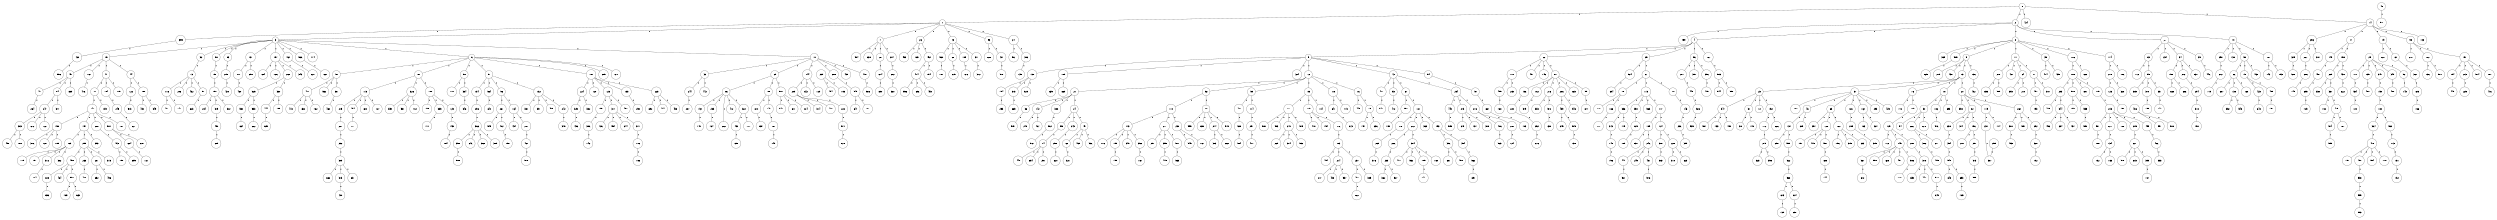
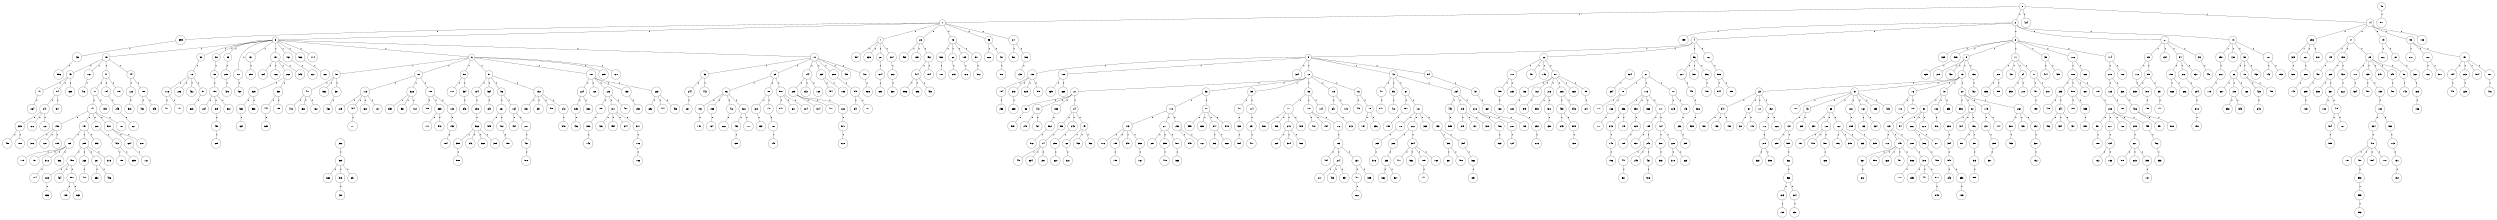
none -> (2360, 49)
(1646, 57) -> none
none -> (818, 65)
(244, 66) -> (248, 48)
(2148, 83) -> (2138, 85)
(2380, 83) -> (2374, 83)
none -> (1038, 92)
none -> (2128, 100)
(724, 108) -> (727, 118)
none -> (1673, 109)
(2271, 109) -> none
(2355, 109) -> none
(253, 126) -> none
(340, 126) -> none
none -> (439, 126)
(2060, 126) -> (2060, 126)
(1962, 143) -> (1962, 143)
(1986, 144) -> (1990, 135)
(1825, 178) -> none
